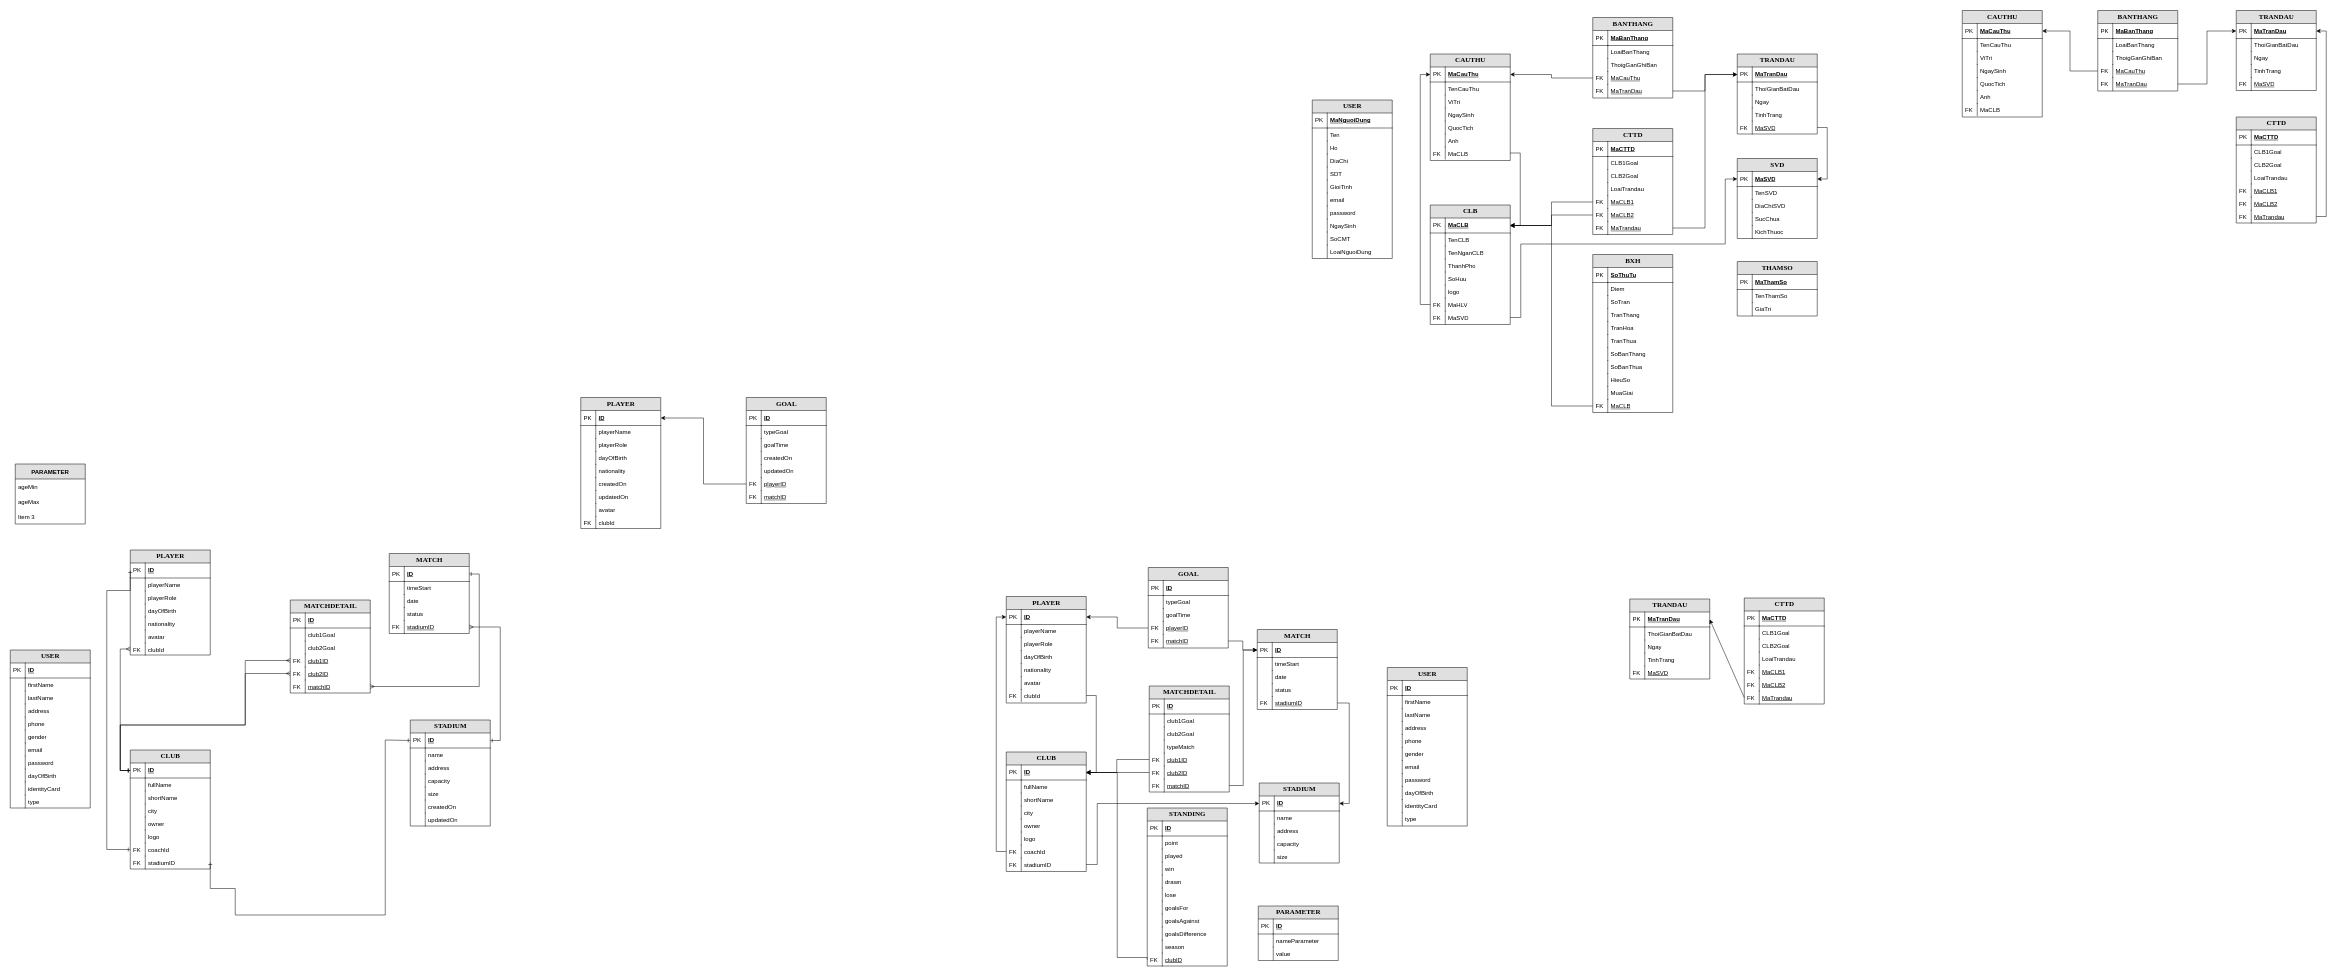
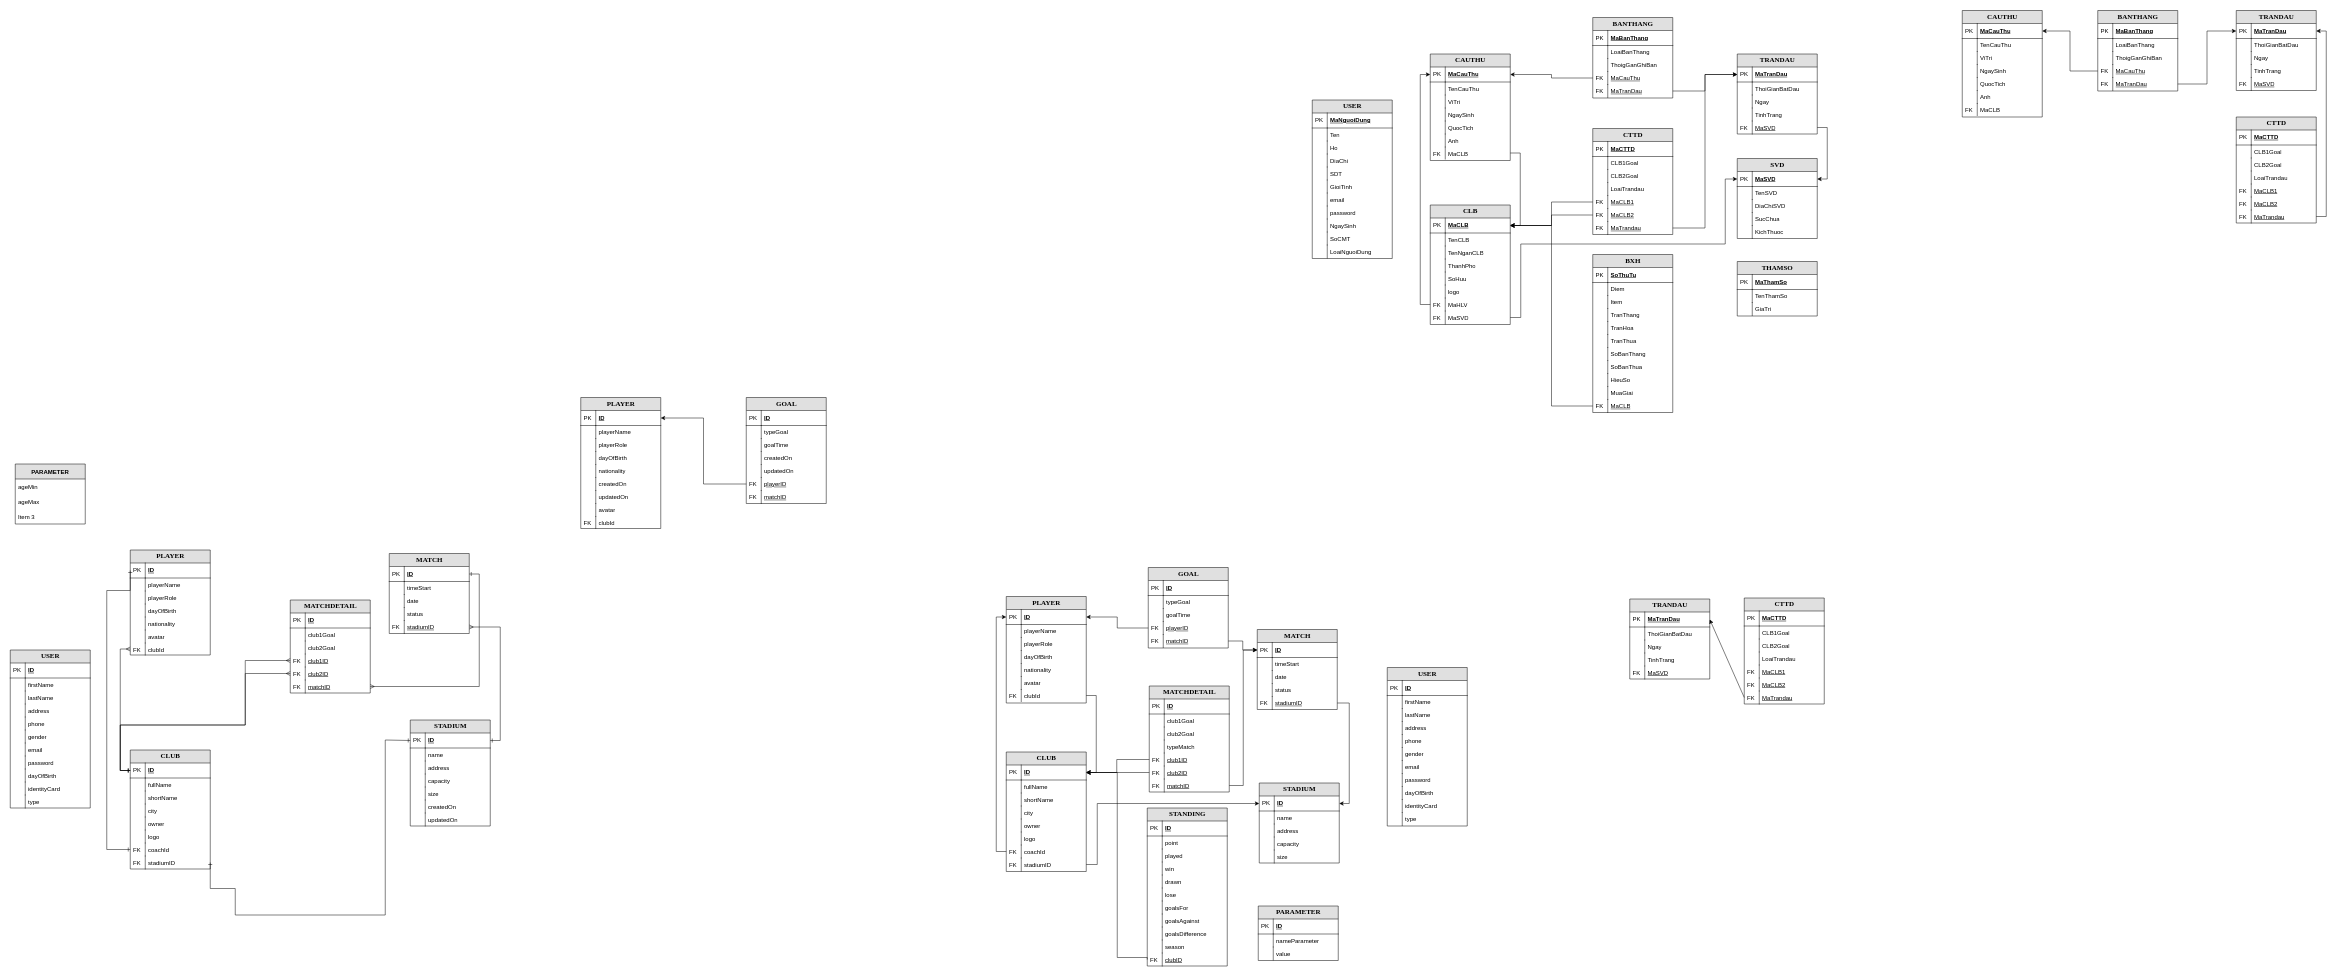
(1621, 302) -> (1617, 302)
